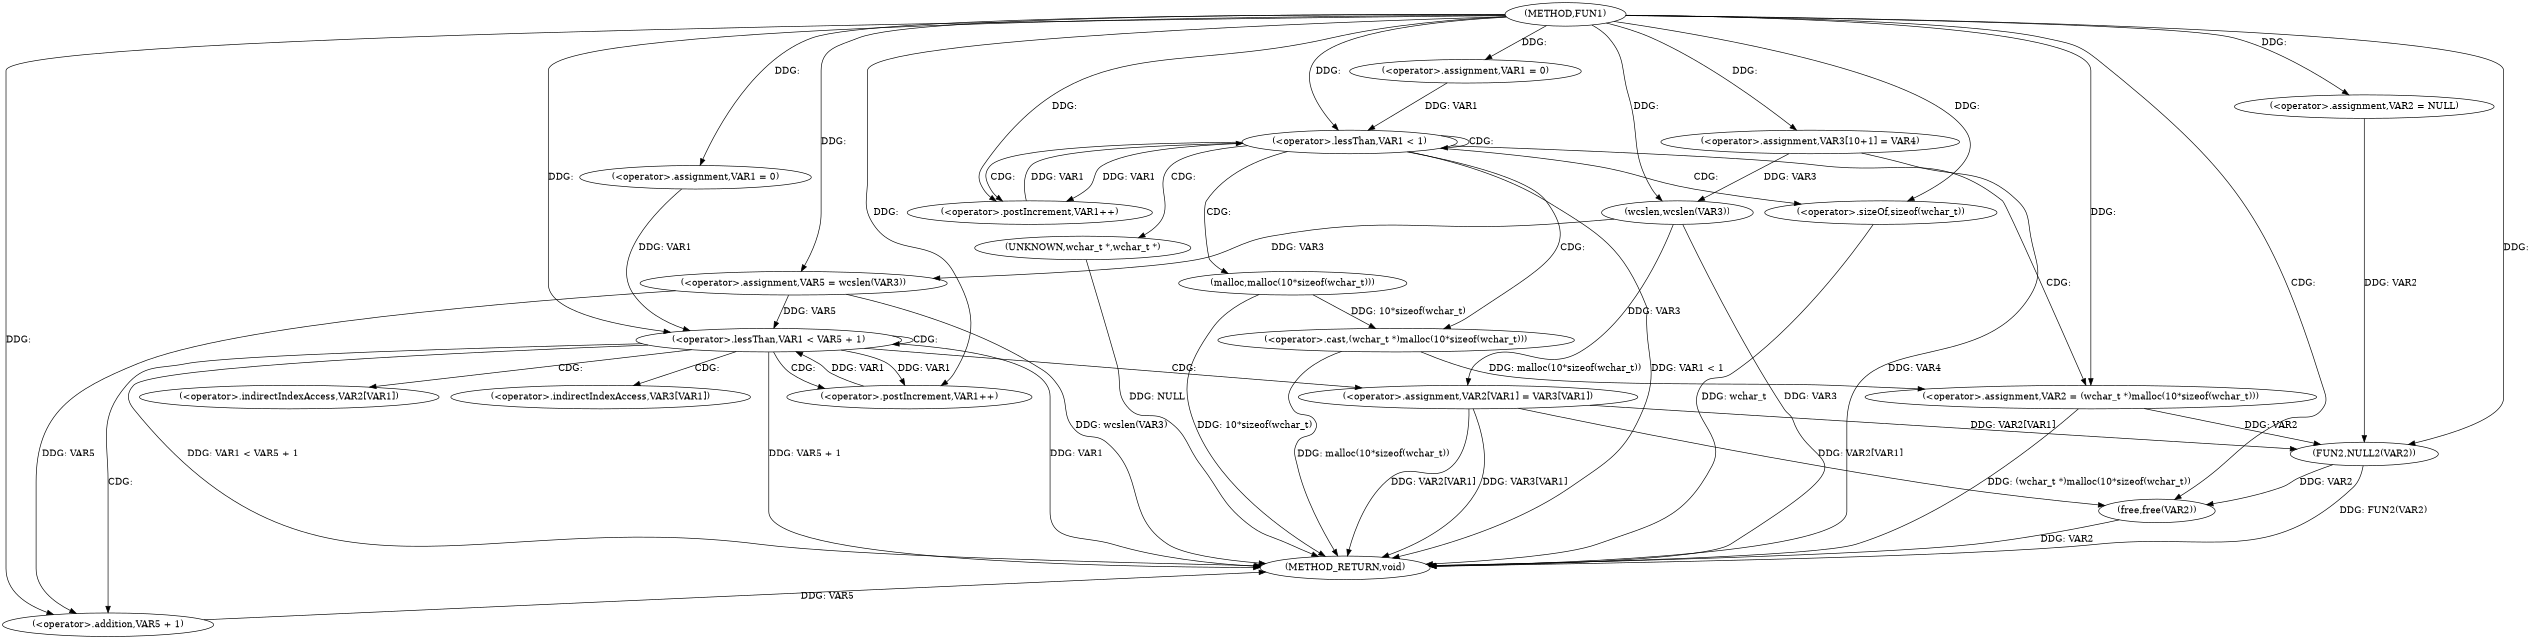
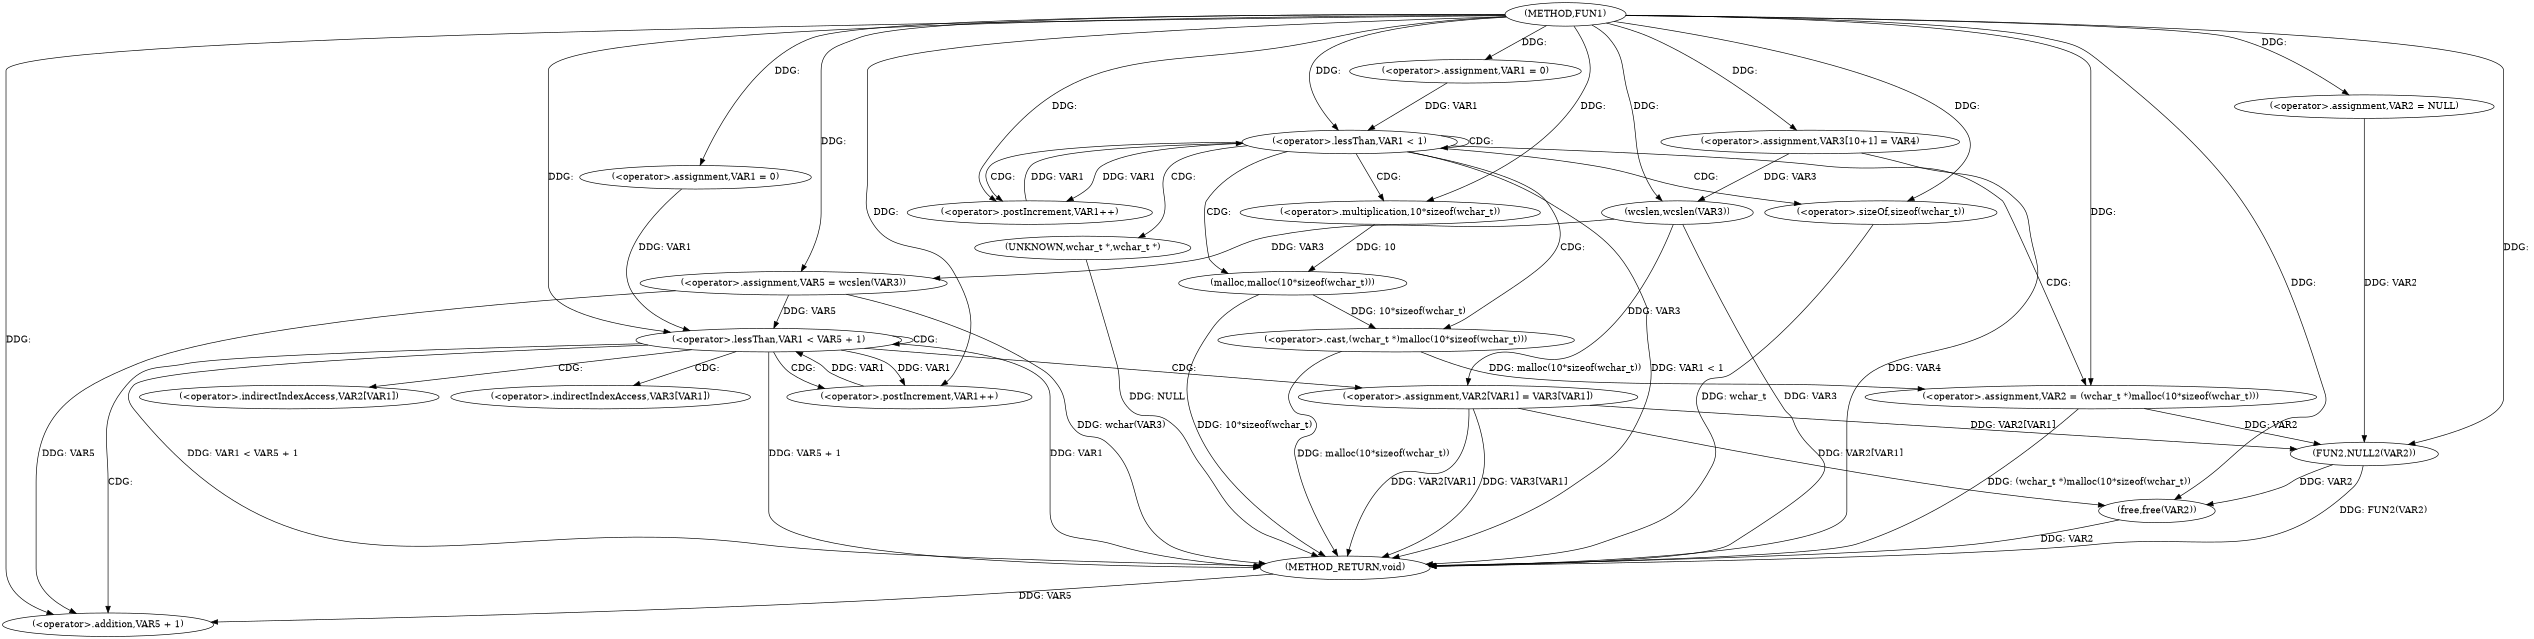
none -> (1390, 213)
(2305, 283) -> (2305, 283)
(1122, 426) -> (1122, 426)
(731, 596) -> (746, 606)
